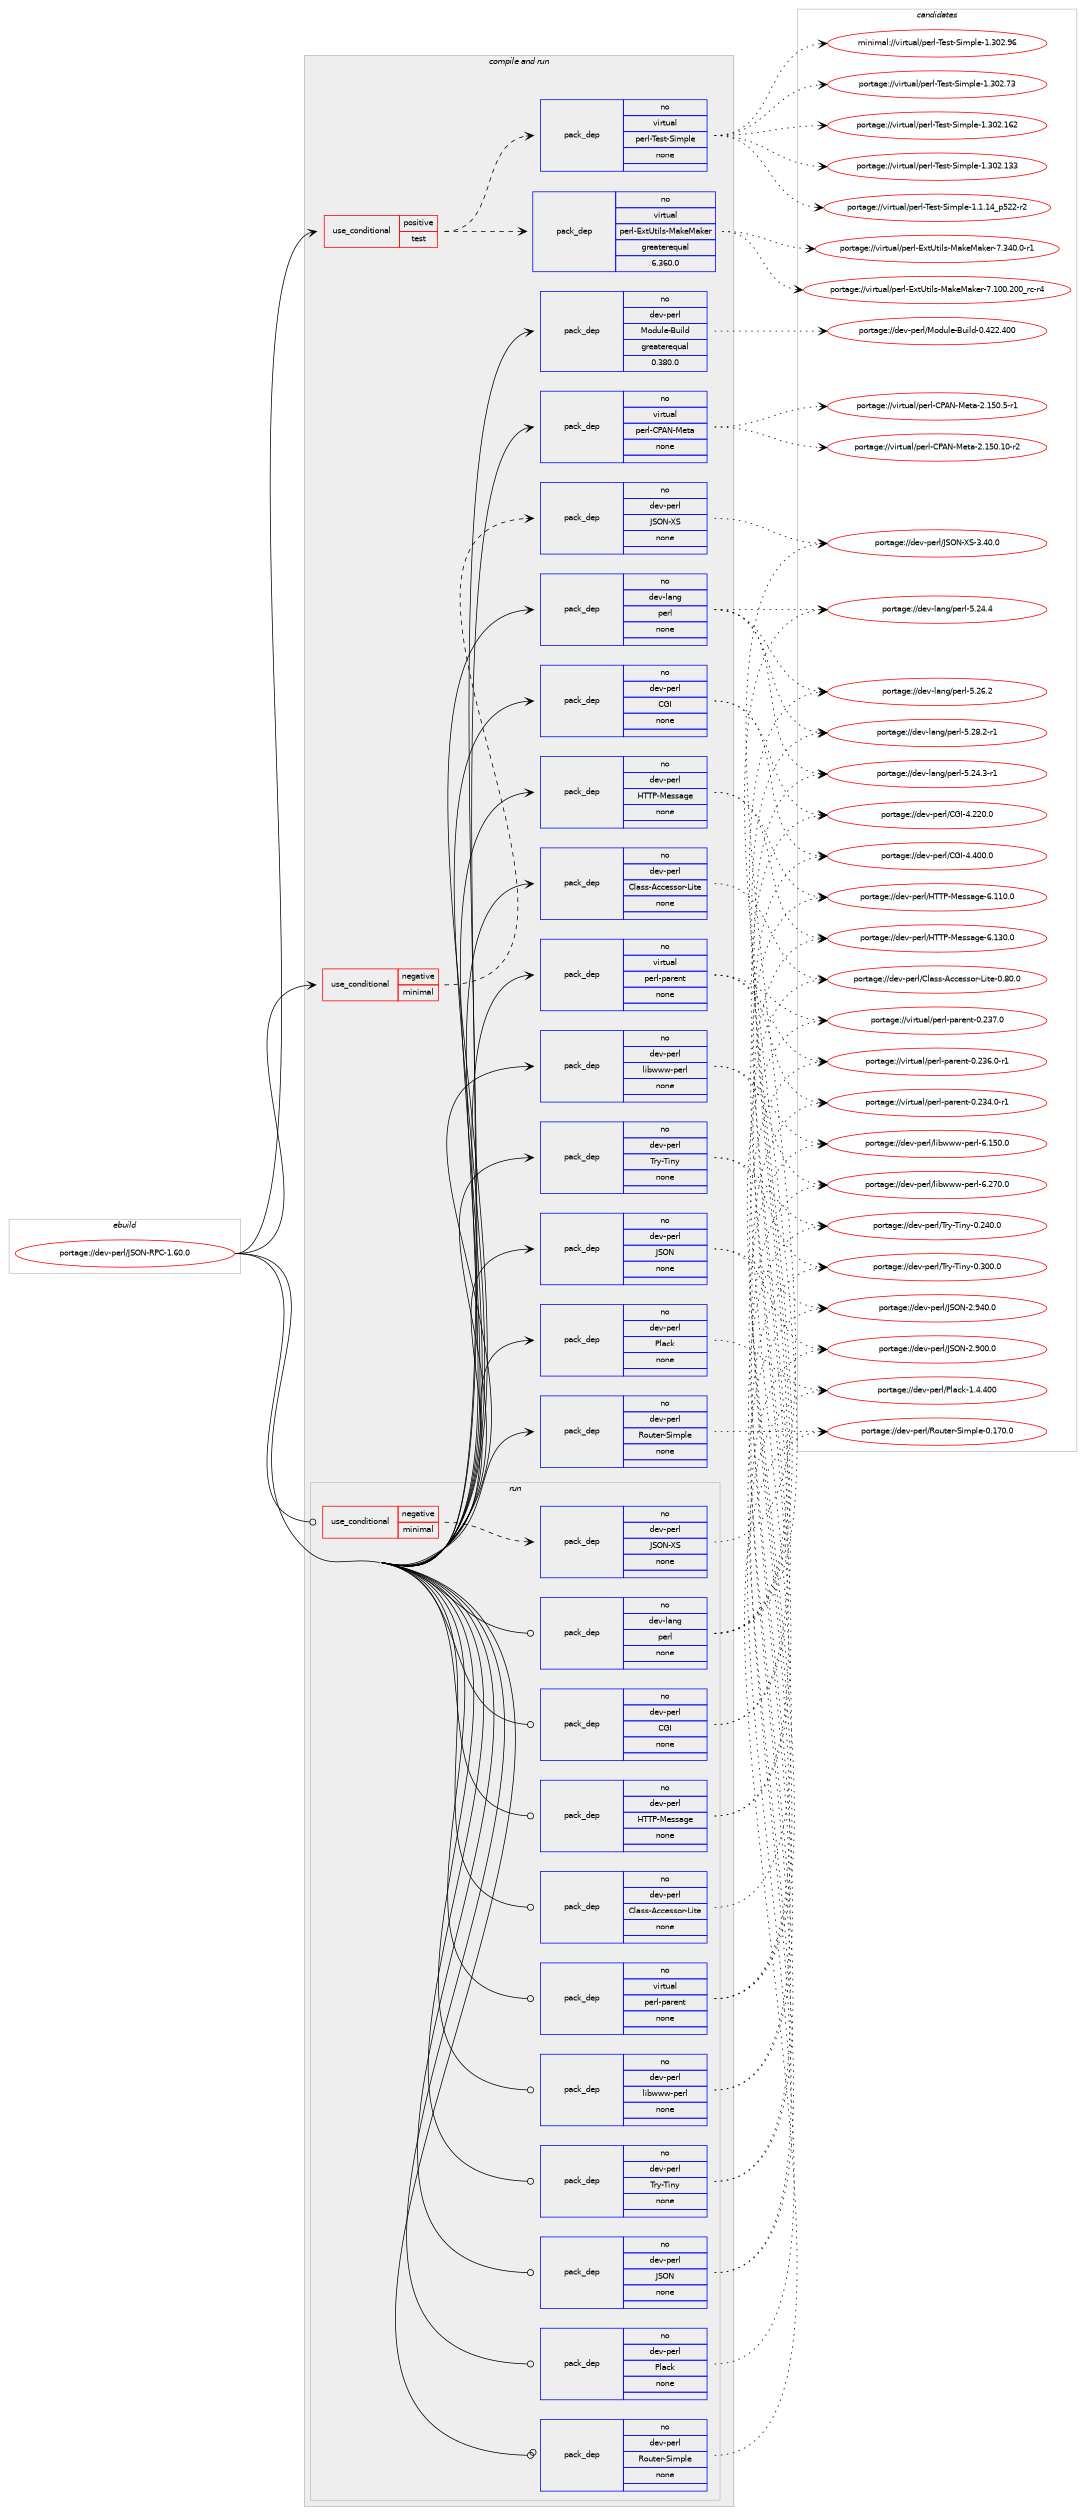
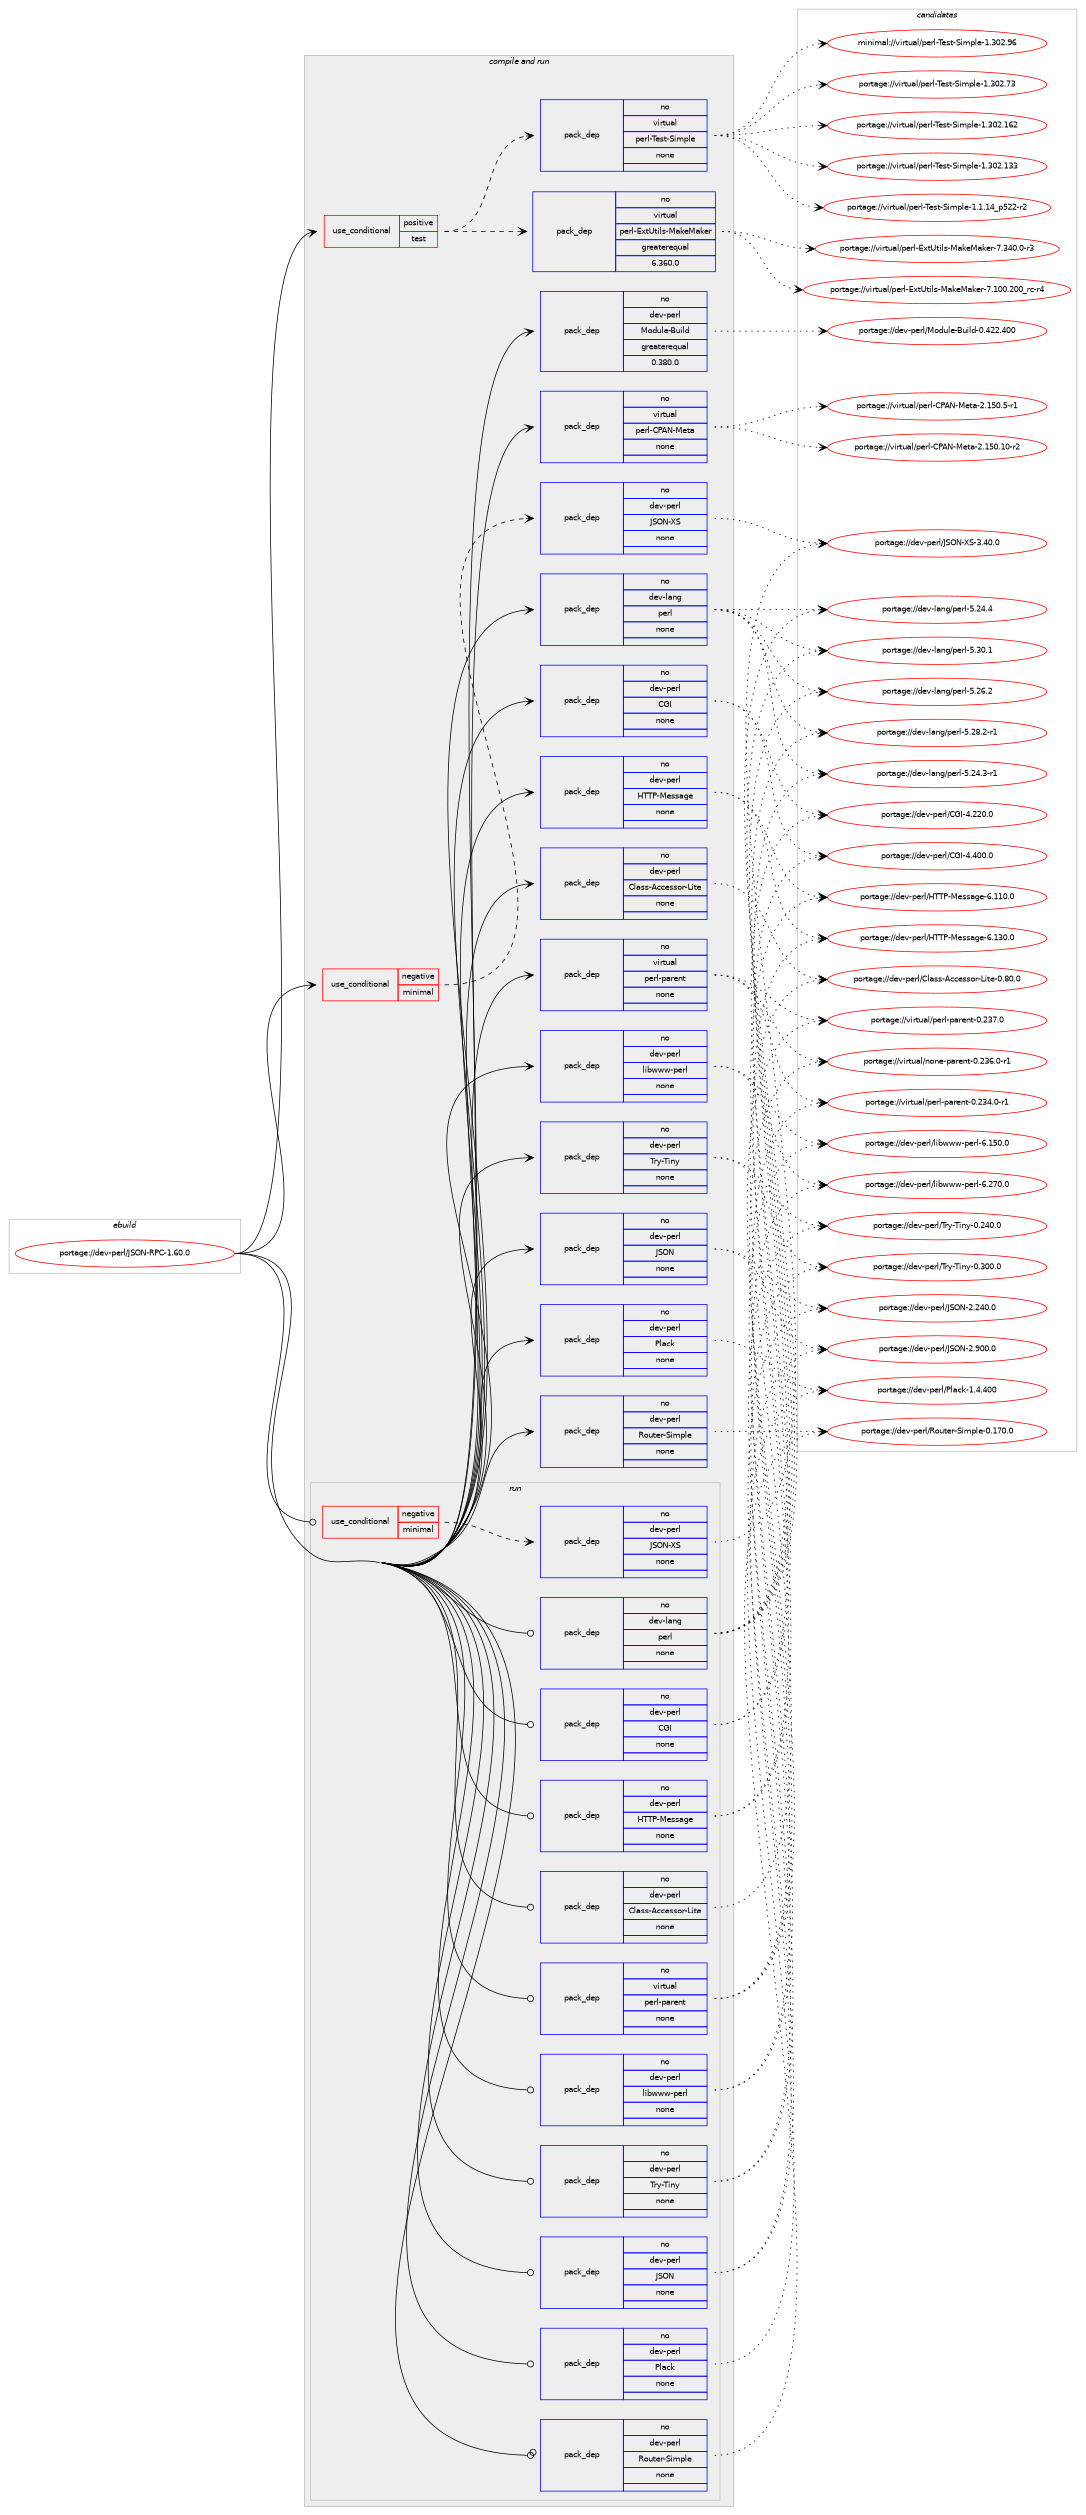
(937, 249) -> (937, 249)
none -> (937, 651)
(937, 1062) -> (937, 1062)
(937, 1308) -> (937, 1308)
